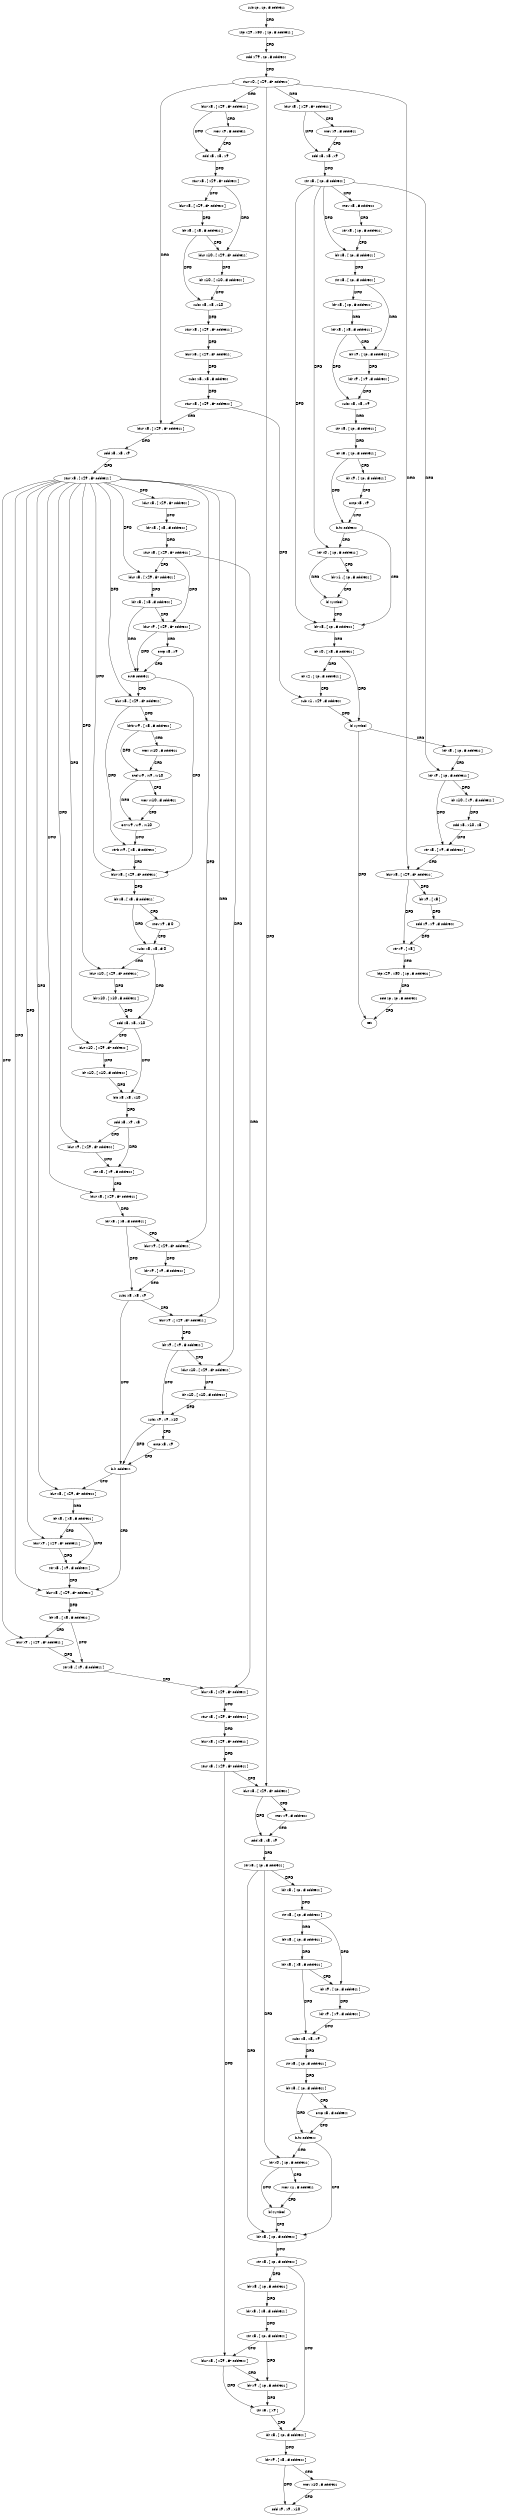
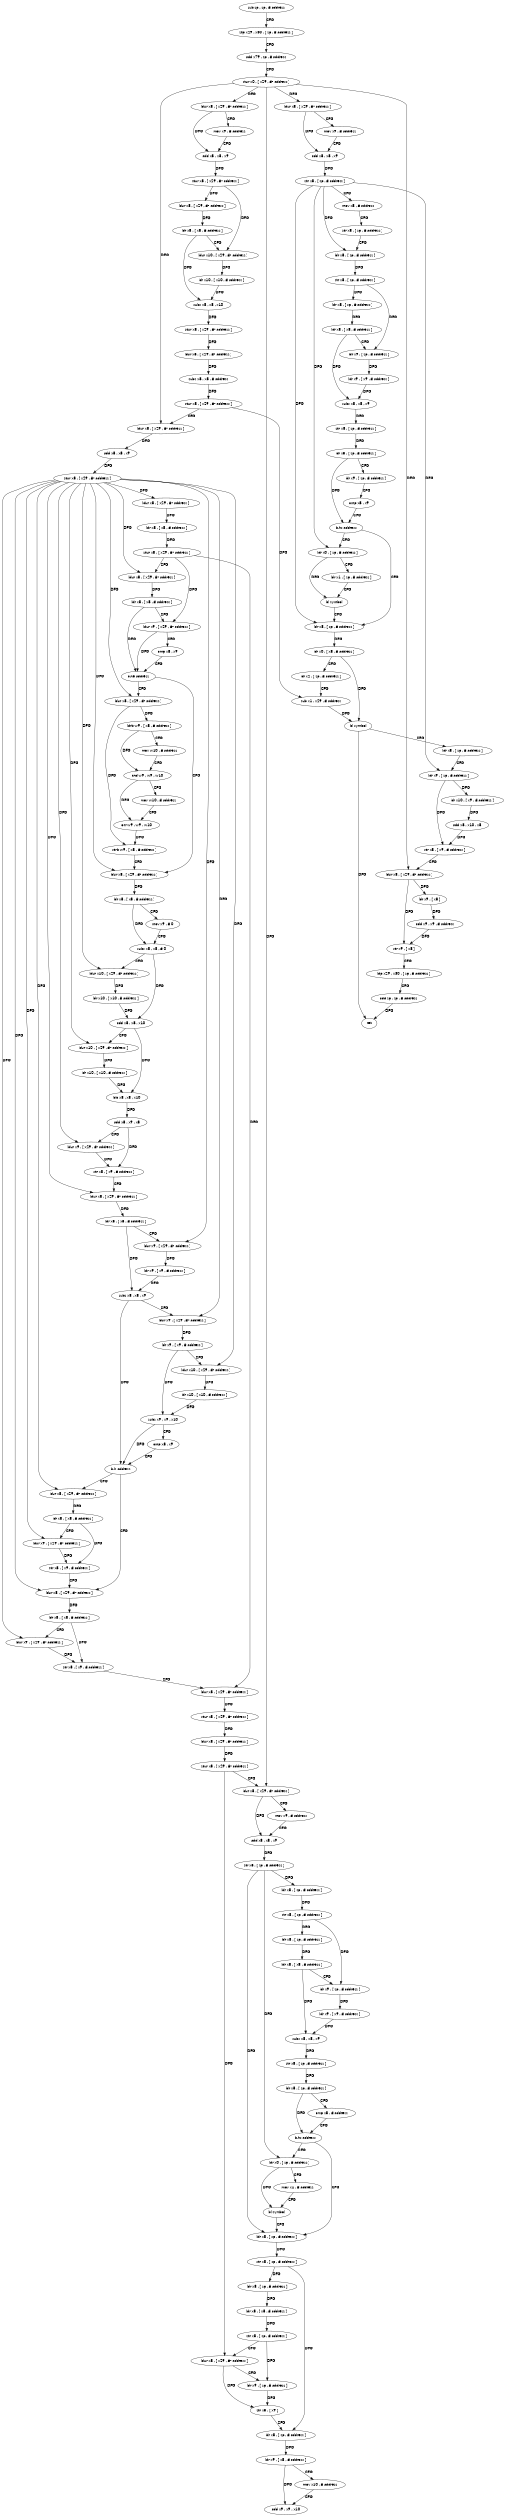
(332, 664) -> (332, 664)
(390, 1011) -> (390, 1011)
